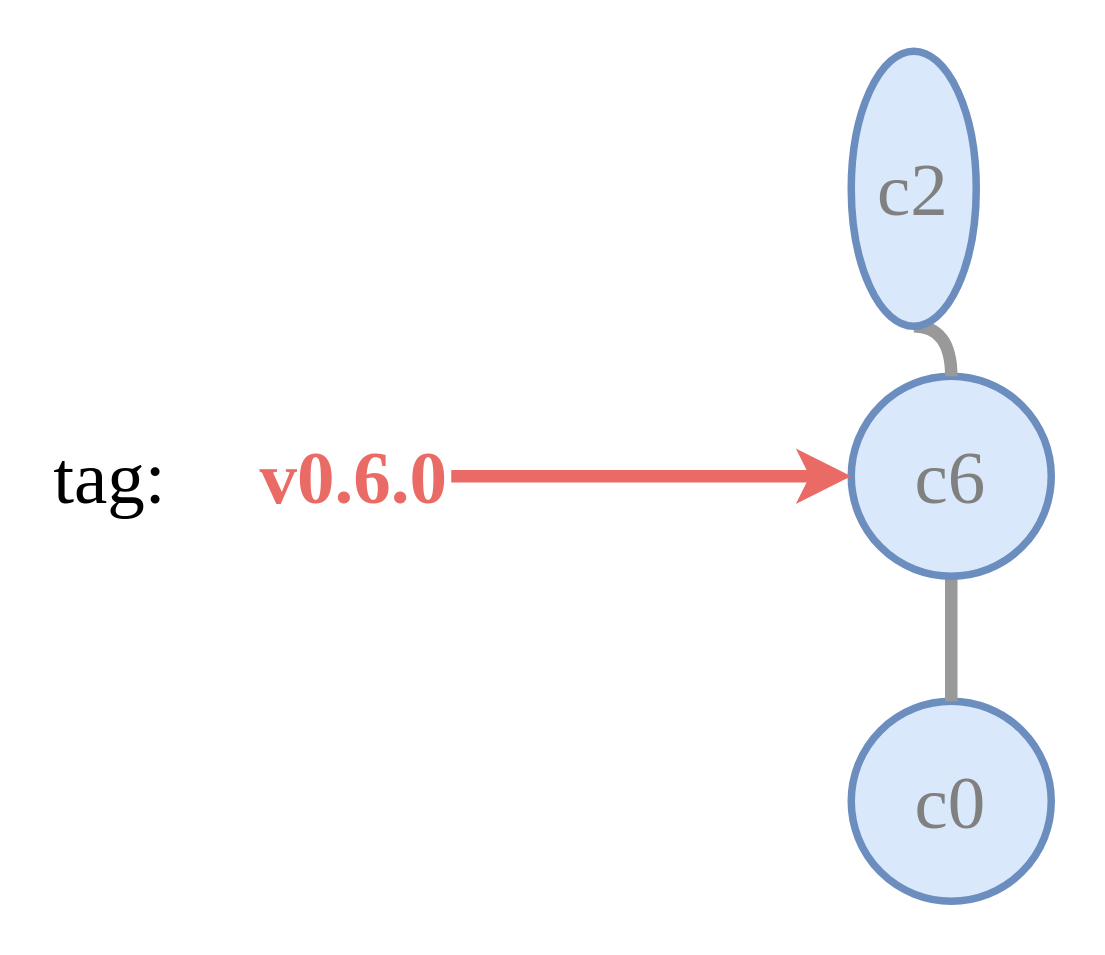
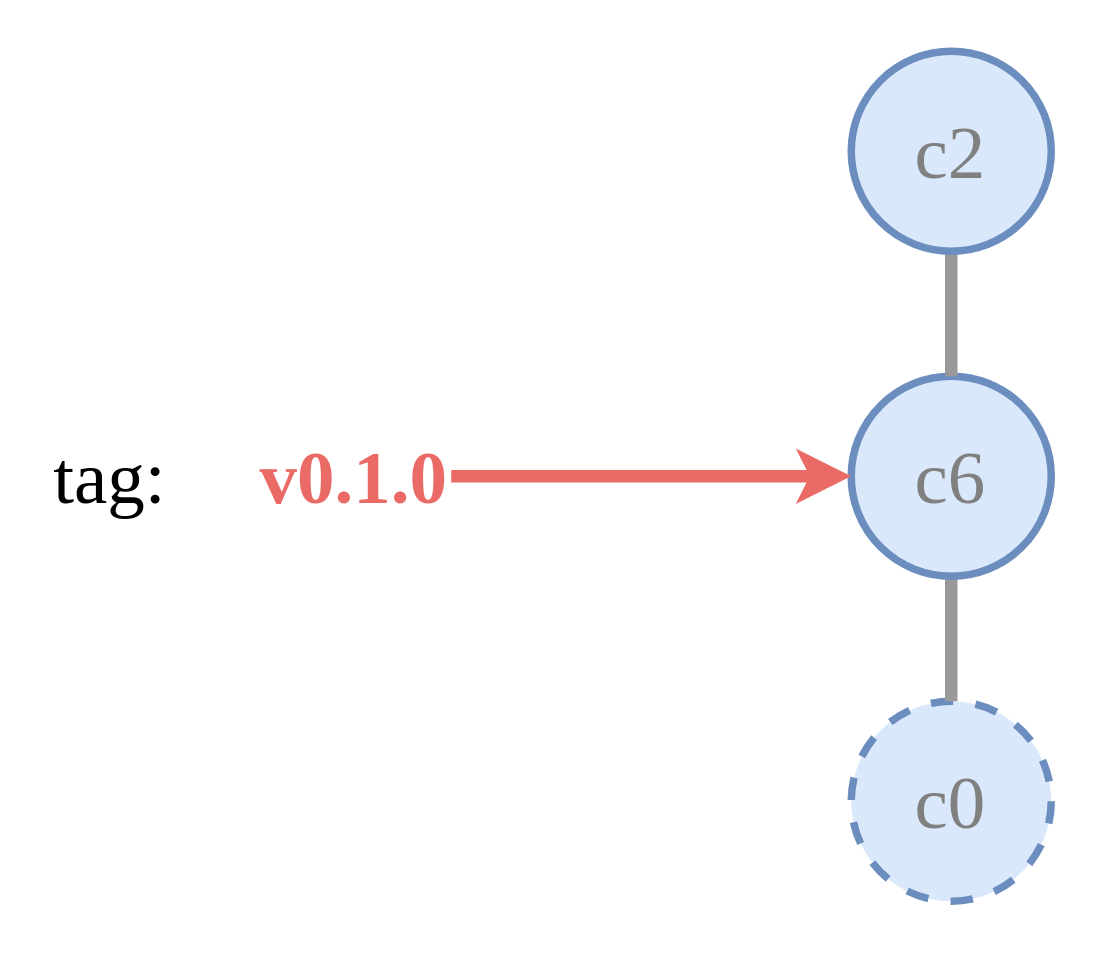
(914, 189) -> (951, 151)
(251, 476) -> (251, 476)
(951, 801) -> (951, 801)
